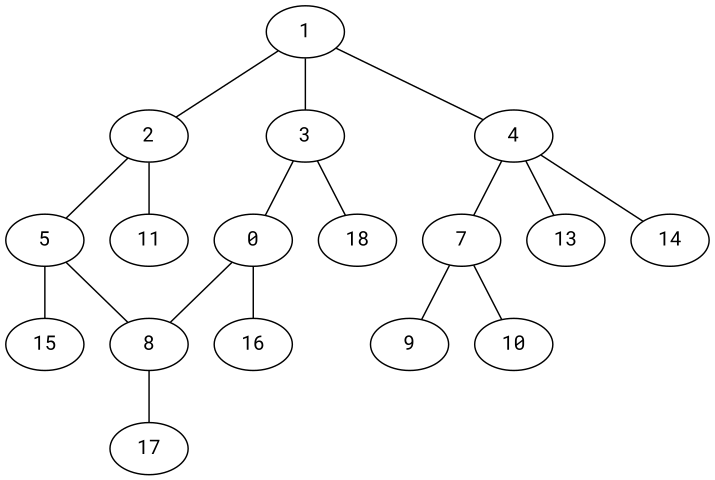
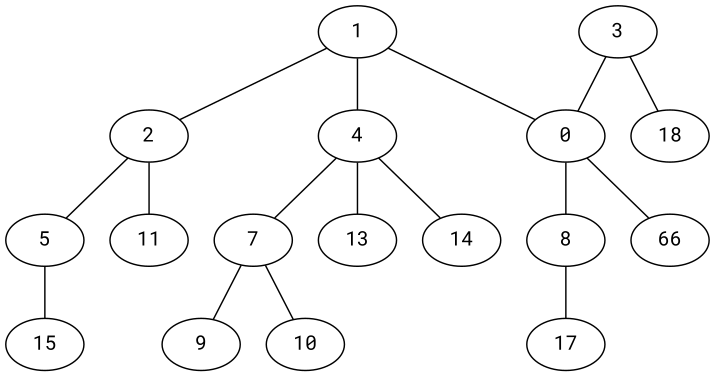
(305, 84) -> (462, 84)
(97, 292) -> none
(253, 344) -> (670, 240)
